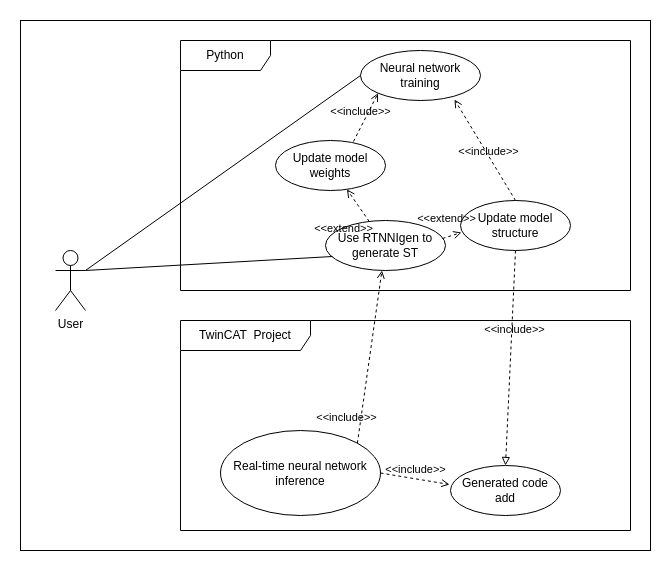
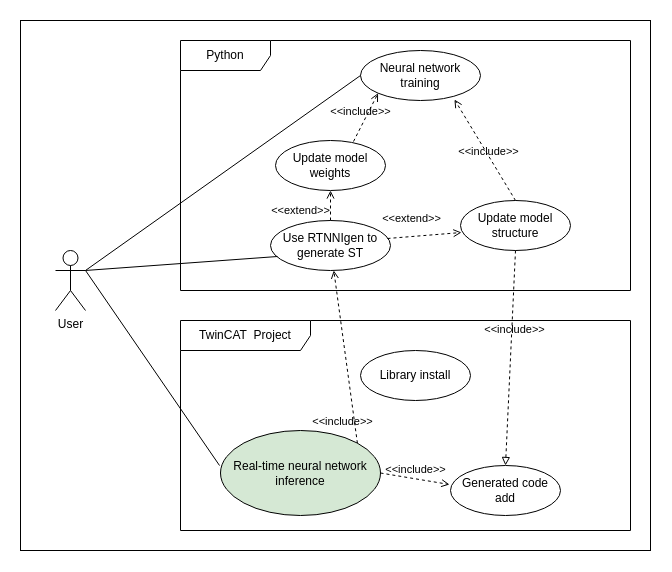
(386, 246) -> (331, 246)
none -> (153, 369)
none -> (416, 376)
(301, 473) -> (301, 473)
